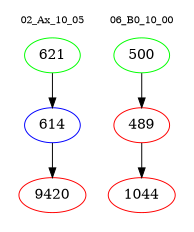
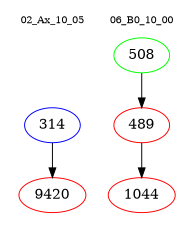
(52, 55) -> none
(142, 55) -> (142, 55)
(52, 125) -> (52, 125)
